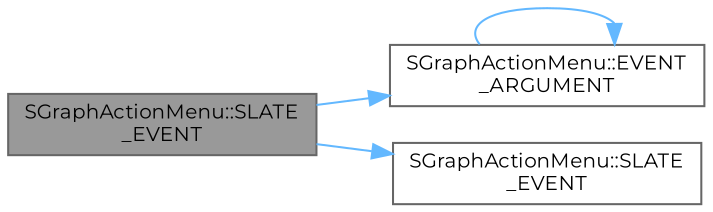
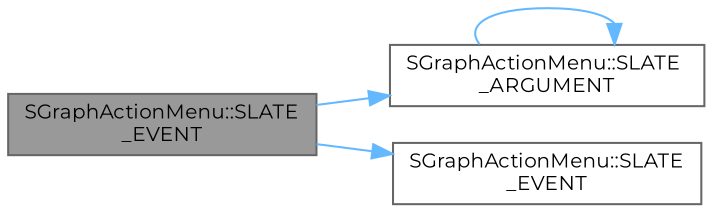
(547, 76) -> (547, 76)
